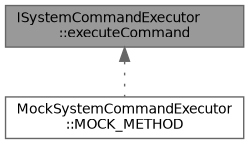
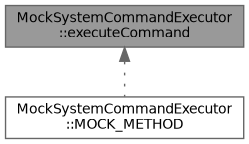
(125, 26) -> (125, 26)
